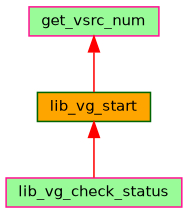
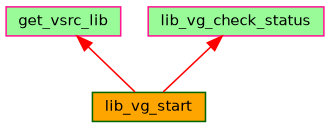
(94, 21) -> (63, 21)
(94, 158) -> (187, 69)
